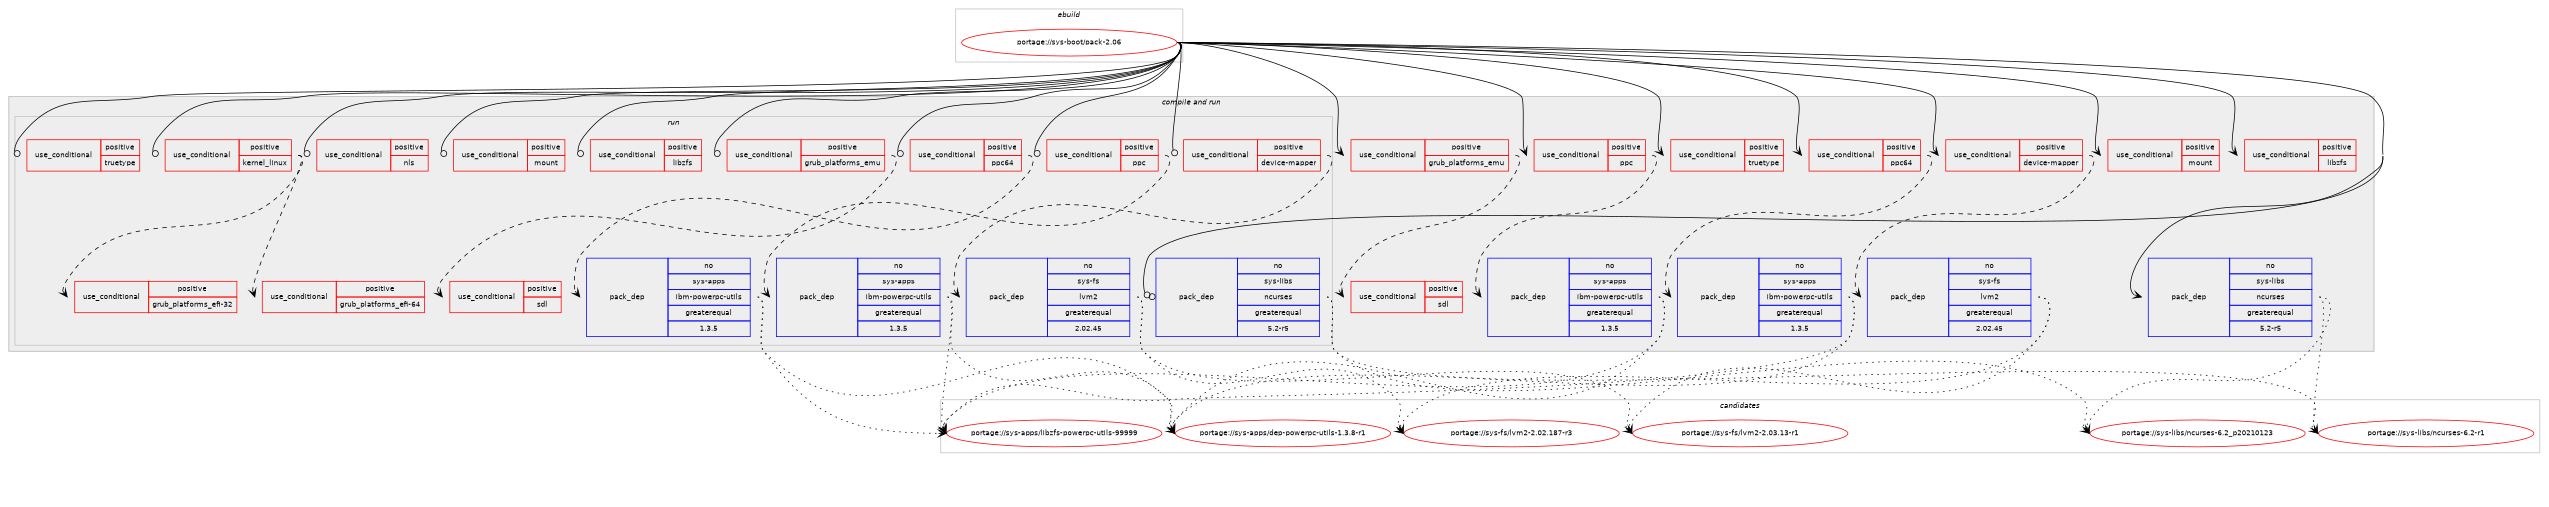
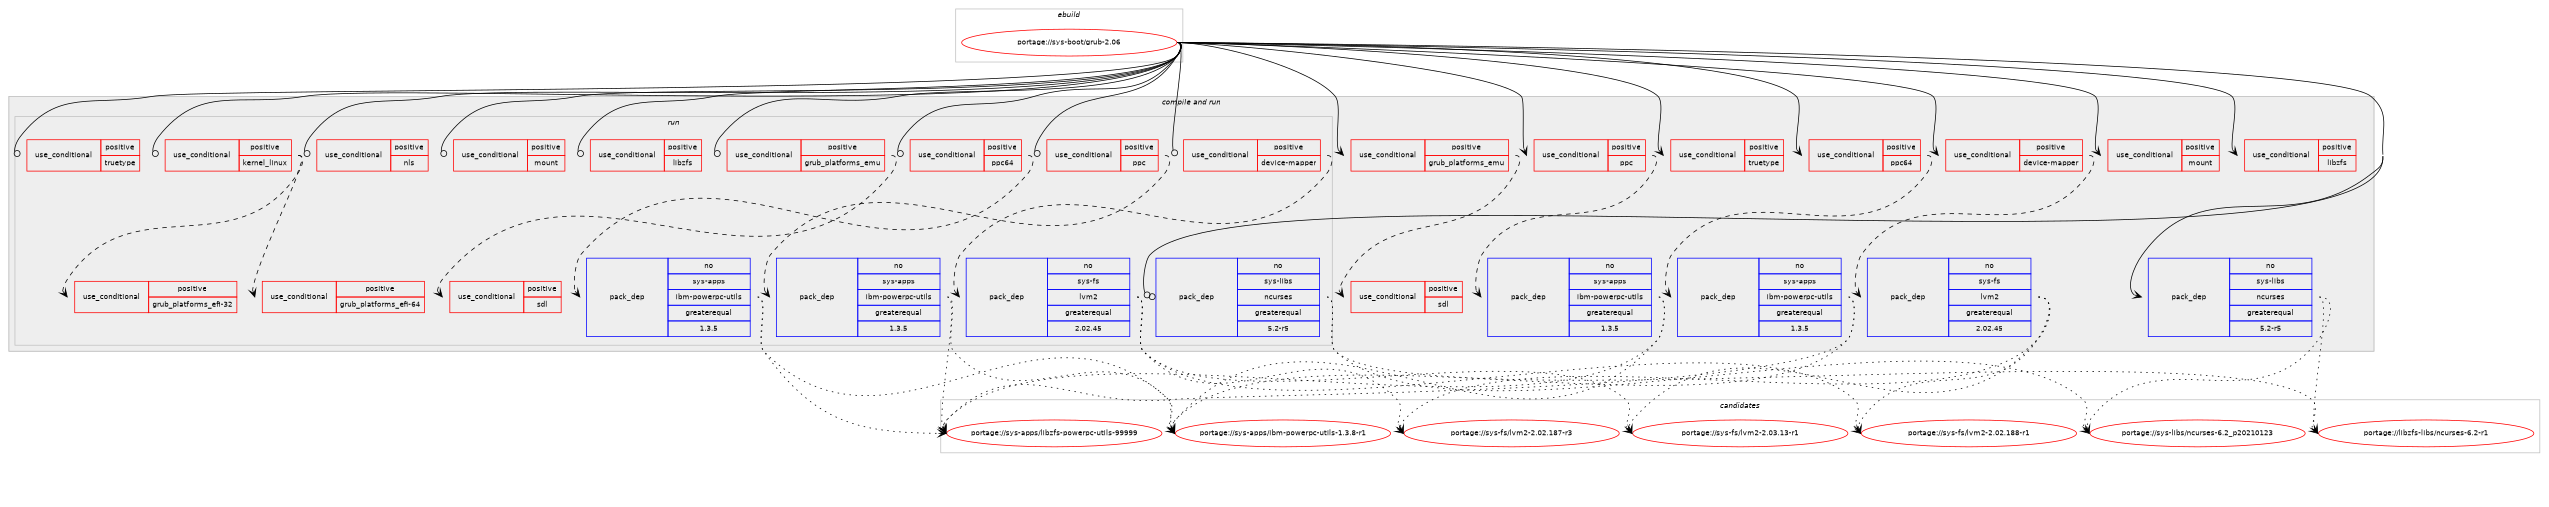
(1069, 43) -> (1069, 43)
(1283, 433) -> (1283, 433)
none -> (1969, 433)
(2426, 433) -> (2426, 433)
